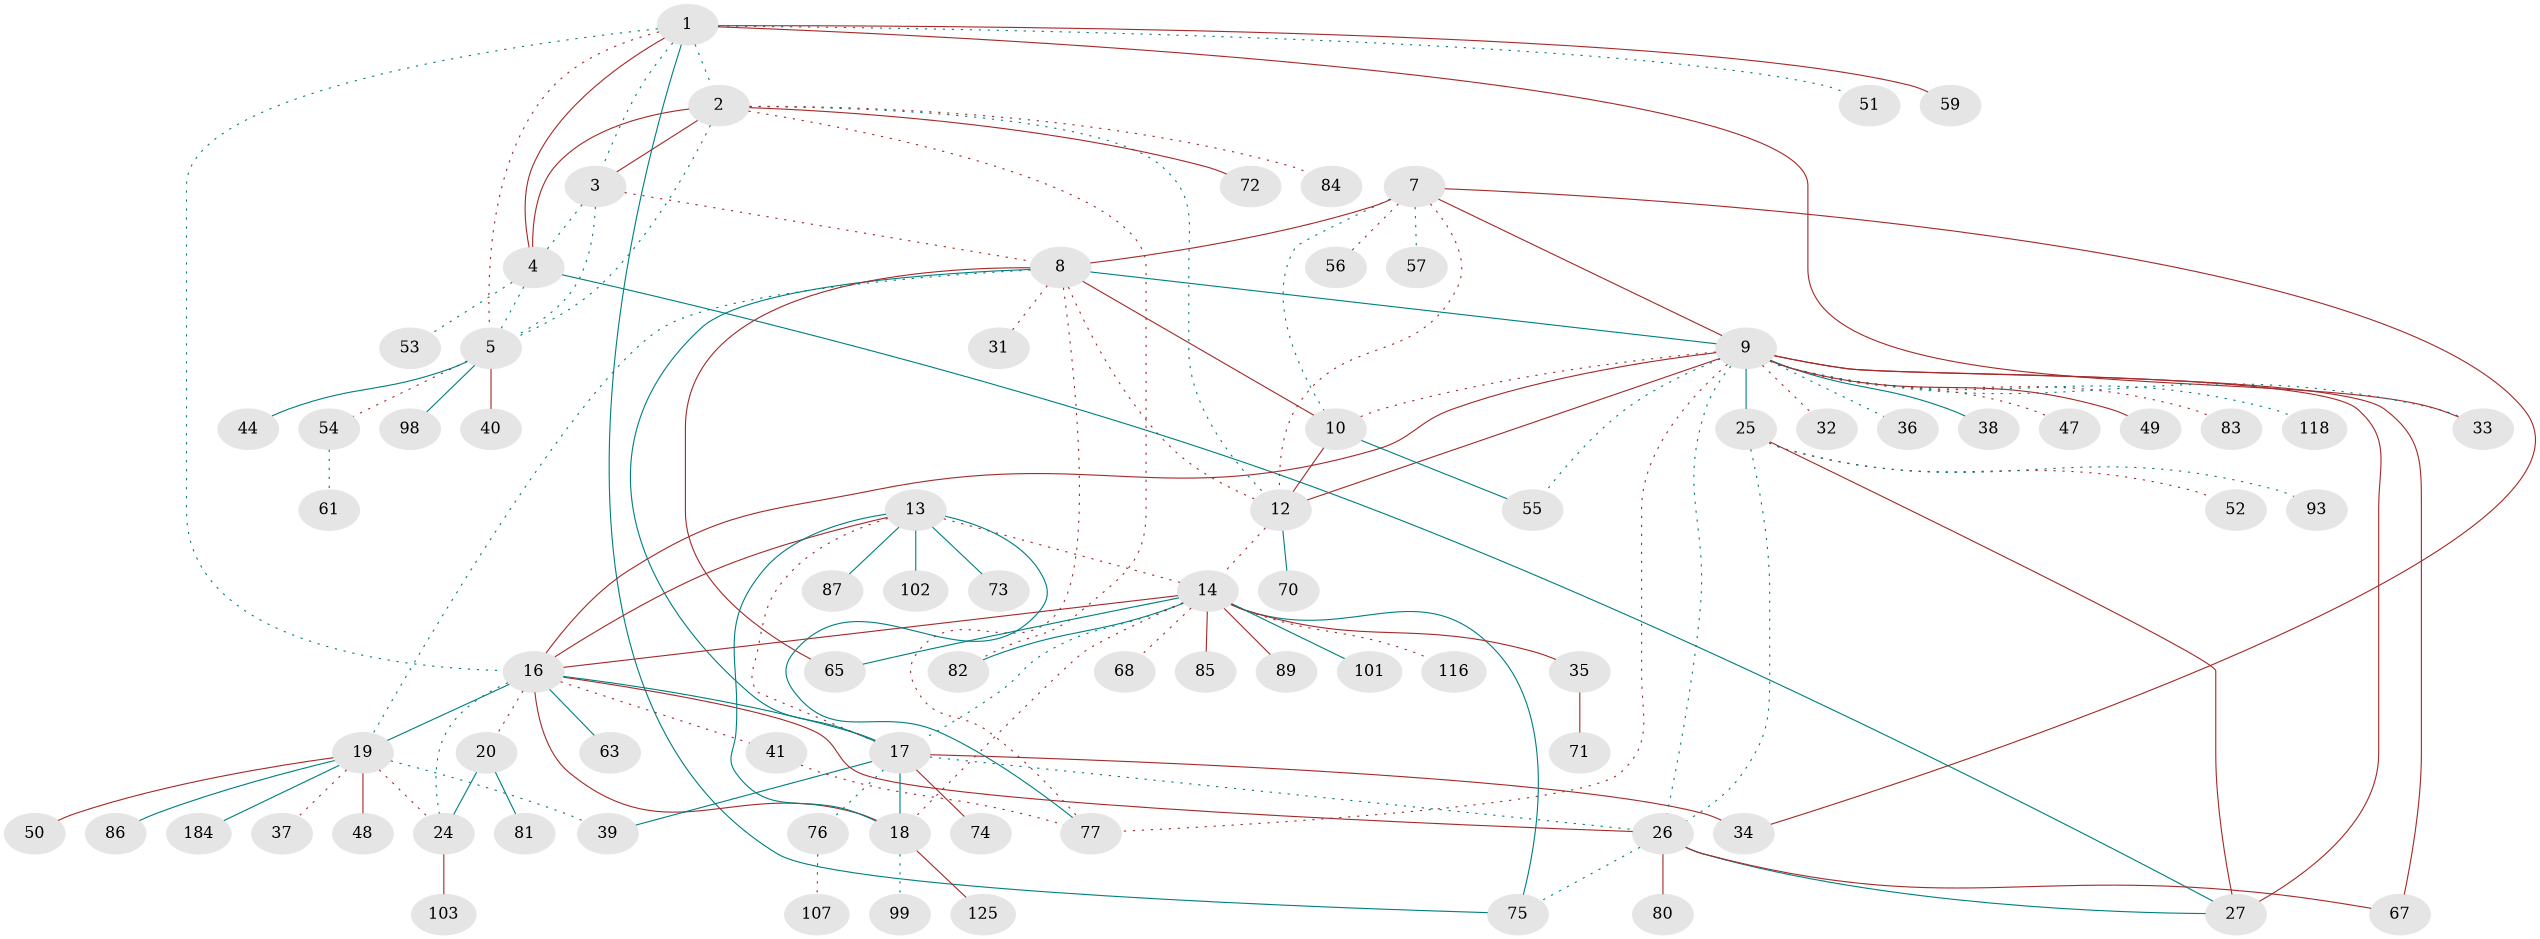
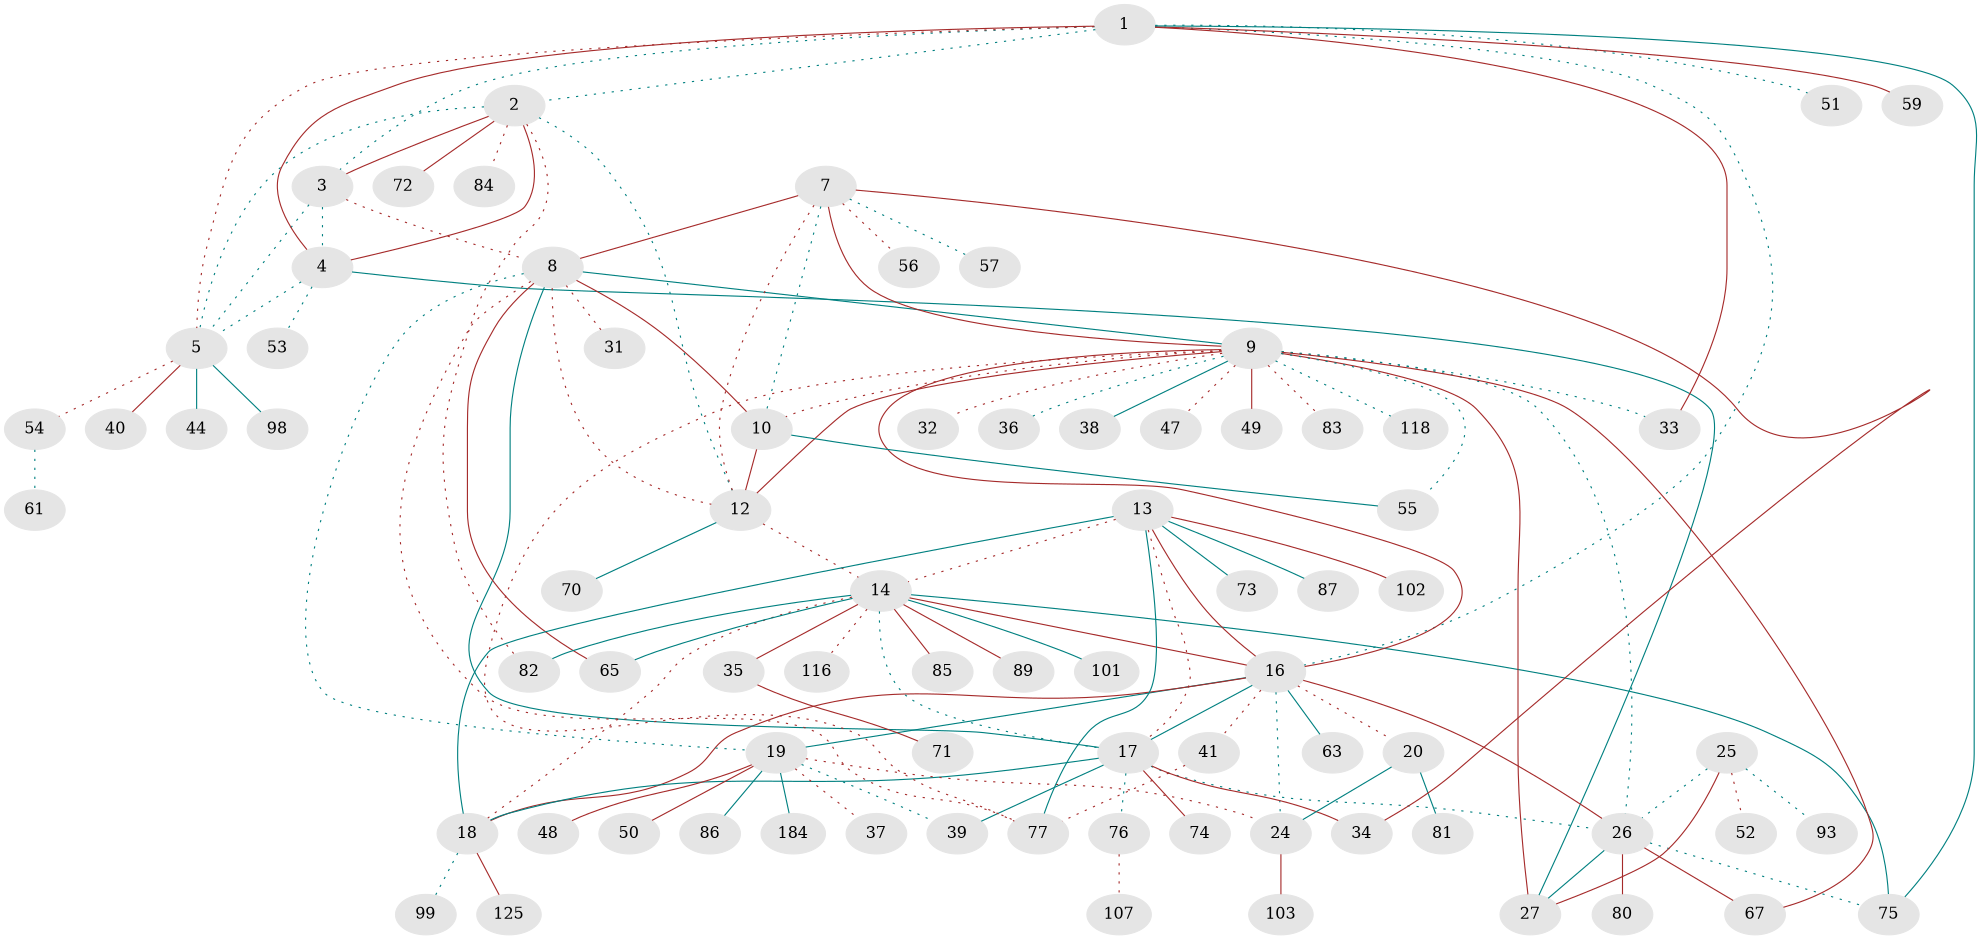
(1746, 389) -> none
(916, 551) -> (1280, 544)
(1125, 672) -> none
